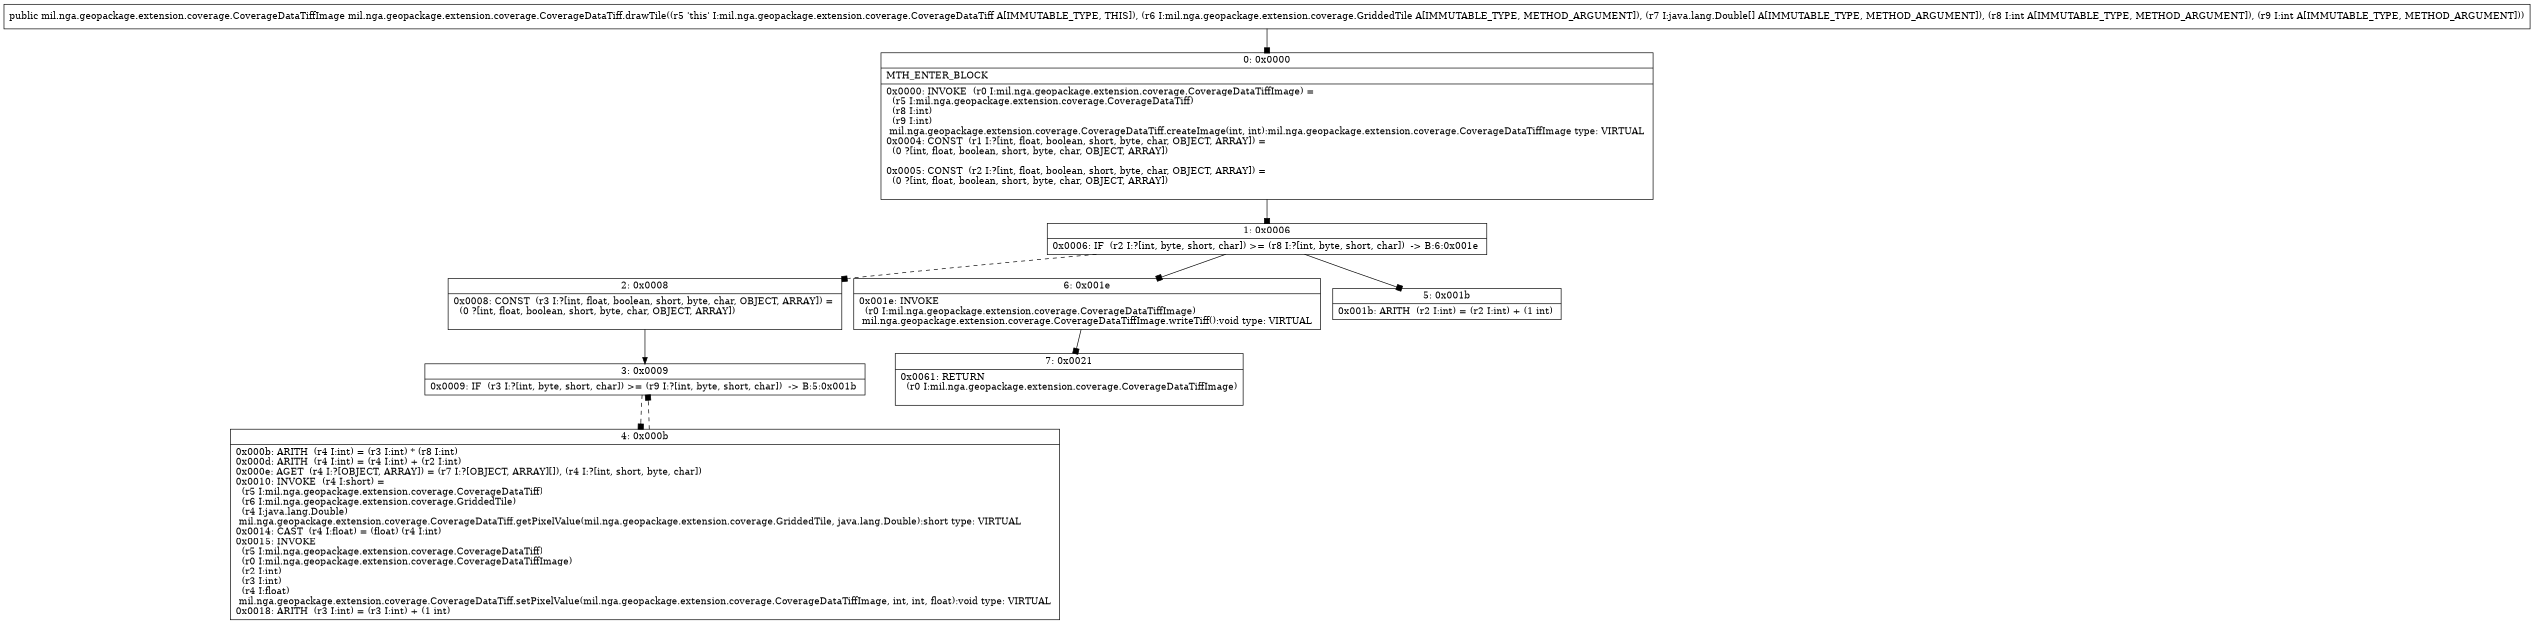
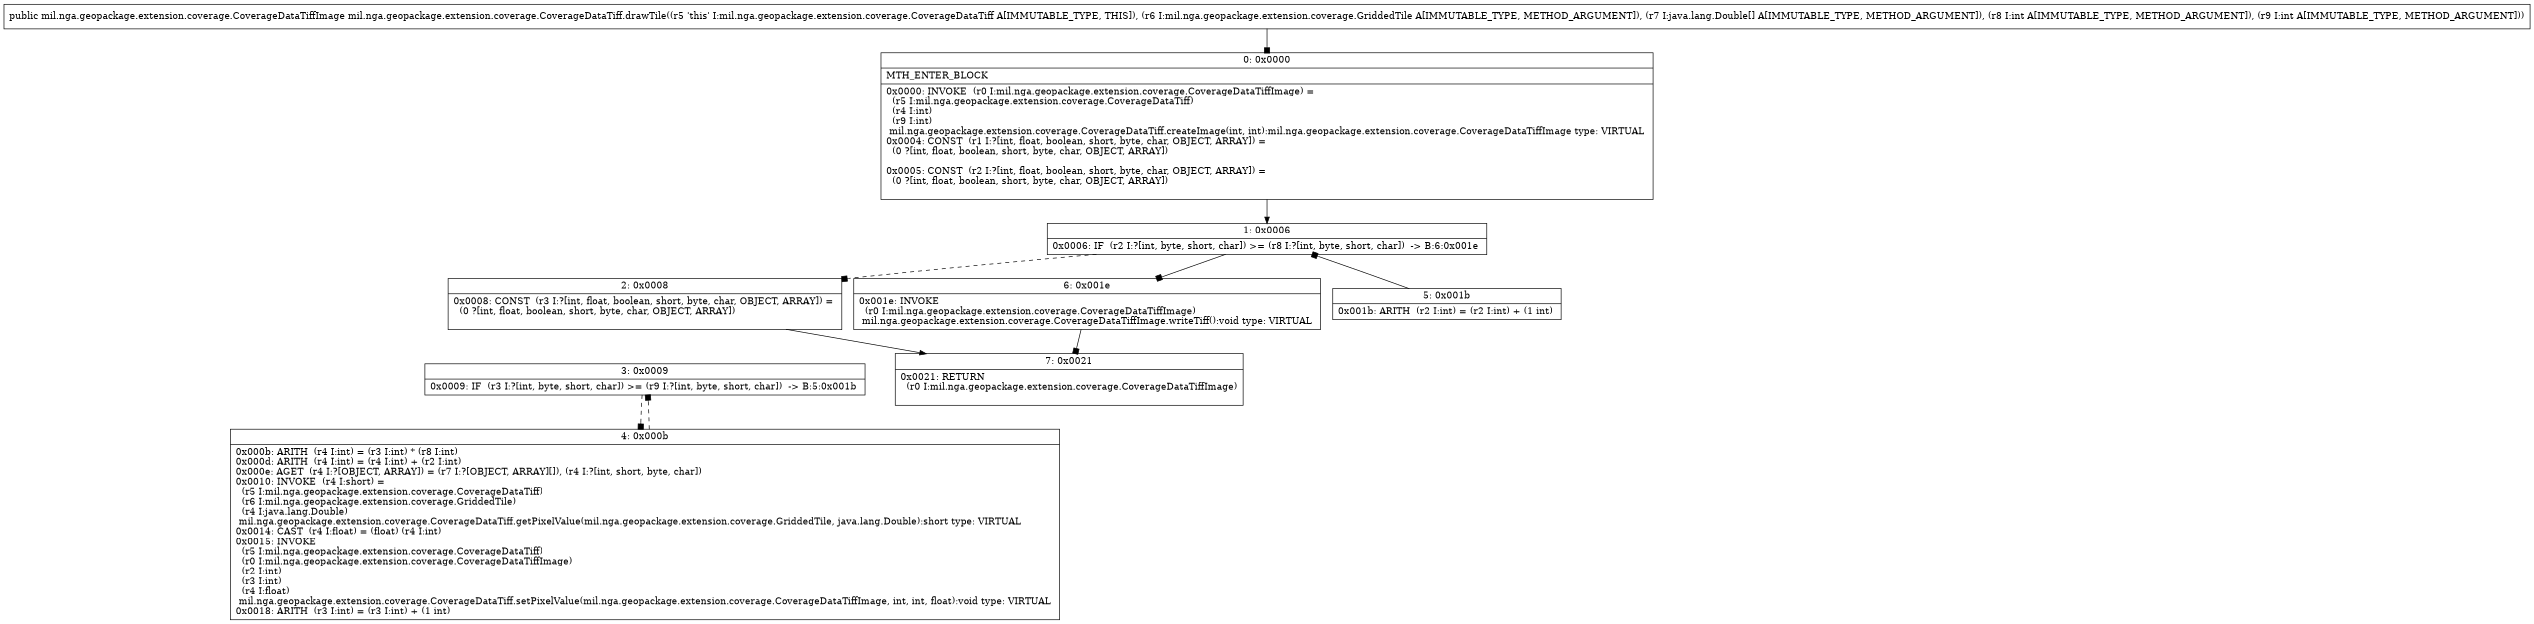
(910, 112) -> (910, 112)
(1267, 208) -> (1267, 208)
(1350, 271) -> (1364, 272)
(645, 343) -> (853, 341)
(946, 377) -> (946, 377)
